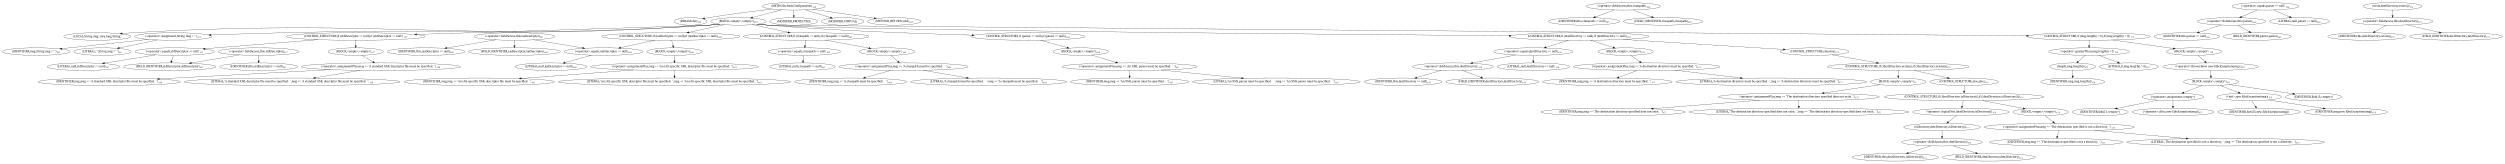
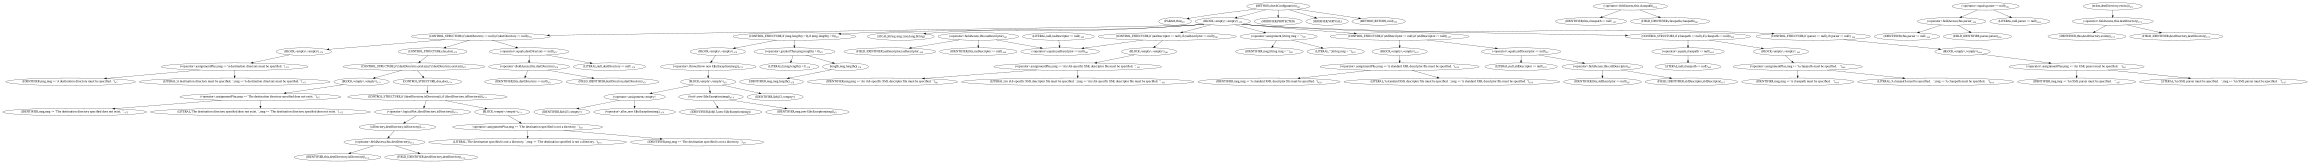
(173, 58) -> (1561, 59)
(578, 59) -> (1059, 43)
